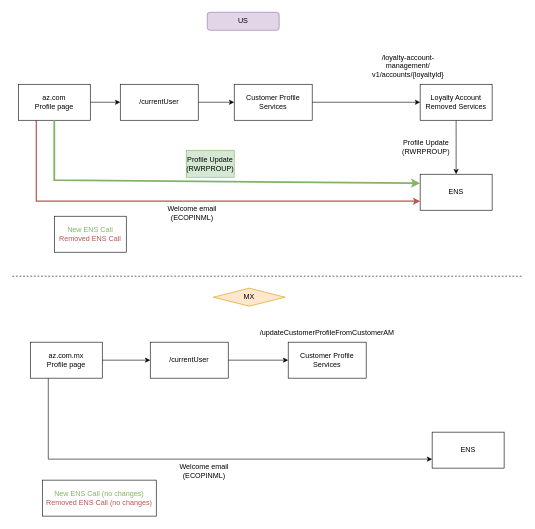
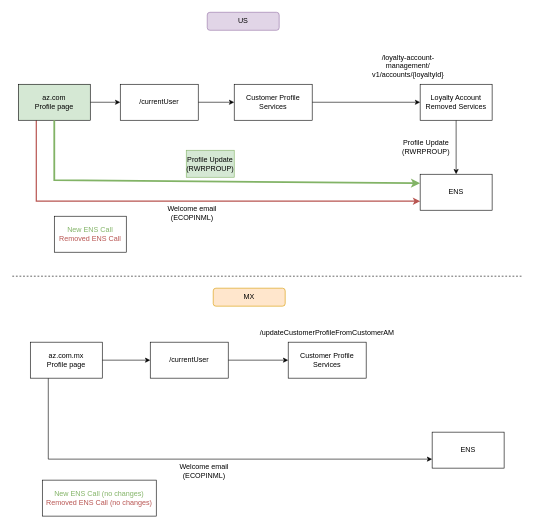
(54, 102) -> (54, 102)
(249, 297) -> (249, 297)
